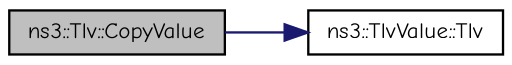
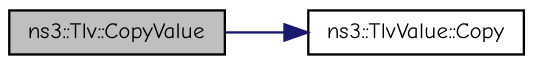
(406, 32) -> (416, 32)
